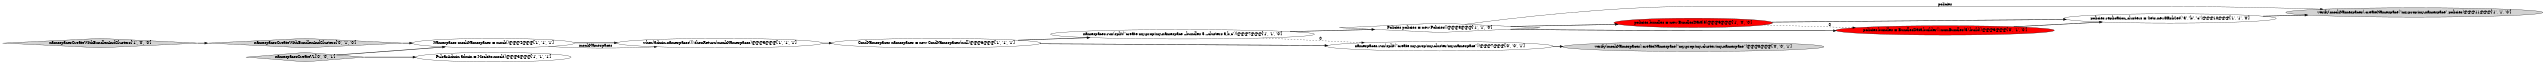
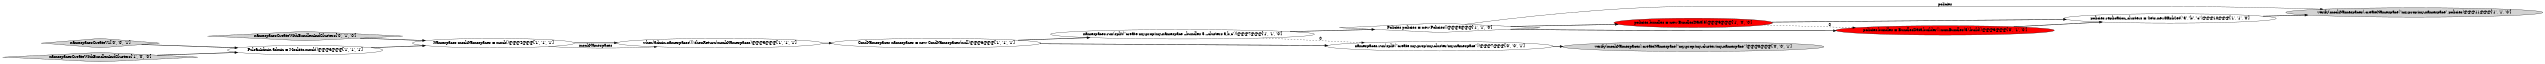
(201, 43) -> (196, 54)
(390, 51) -> (397, 47)
